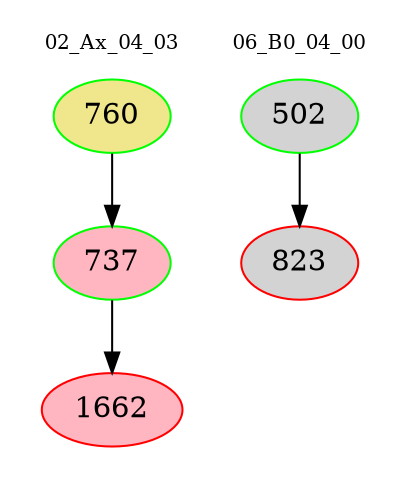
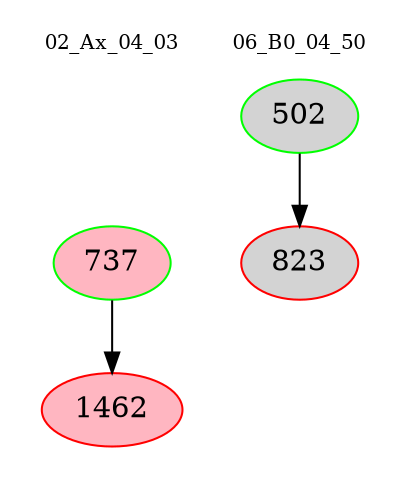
(300, 44) -> (300, 44)
(112, 116) -> none
(112, 410) -> (112, 410)
